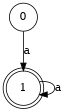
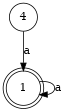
(23, 17) -> (23, 17)
